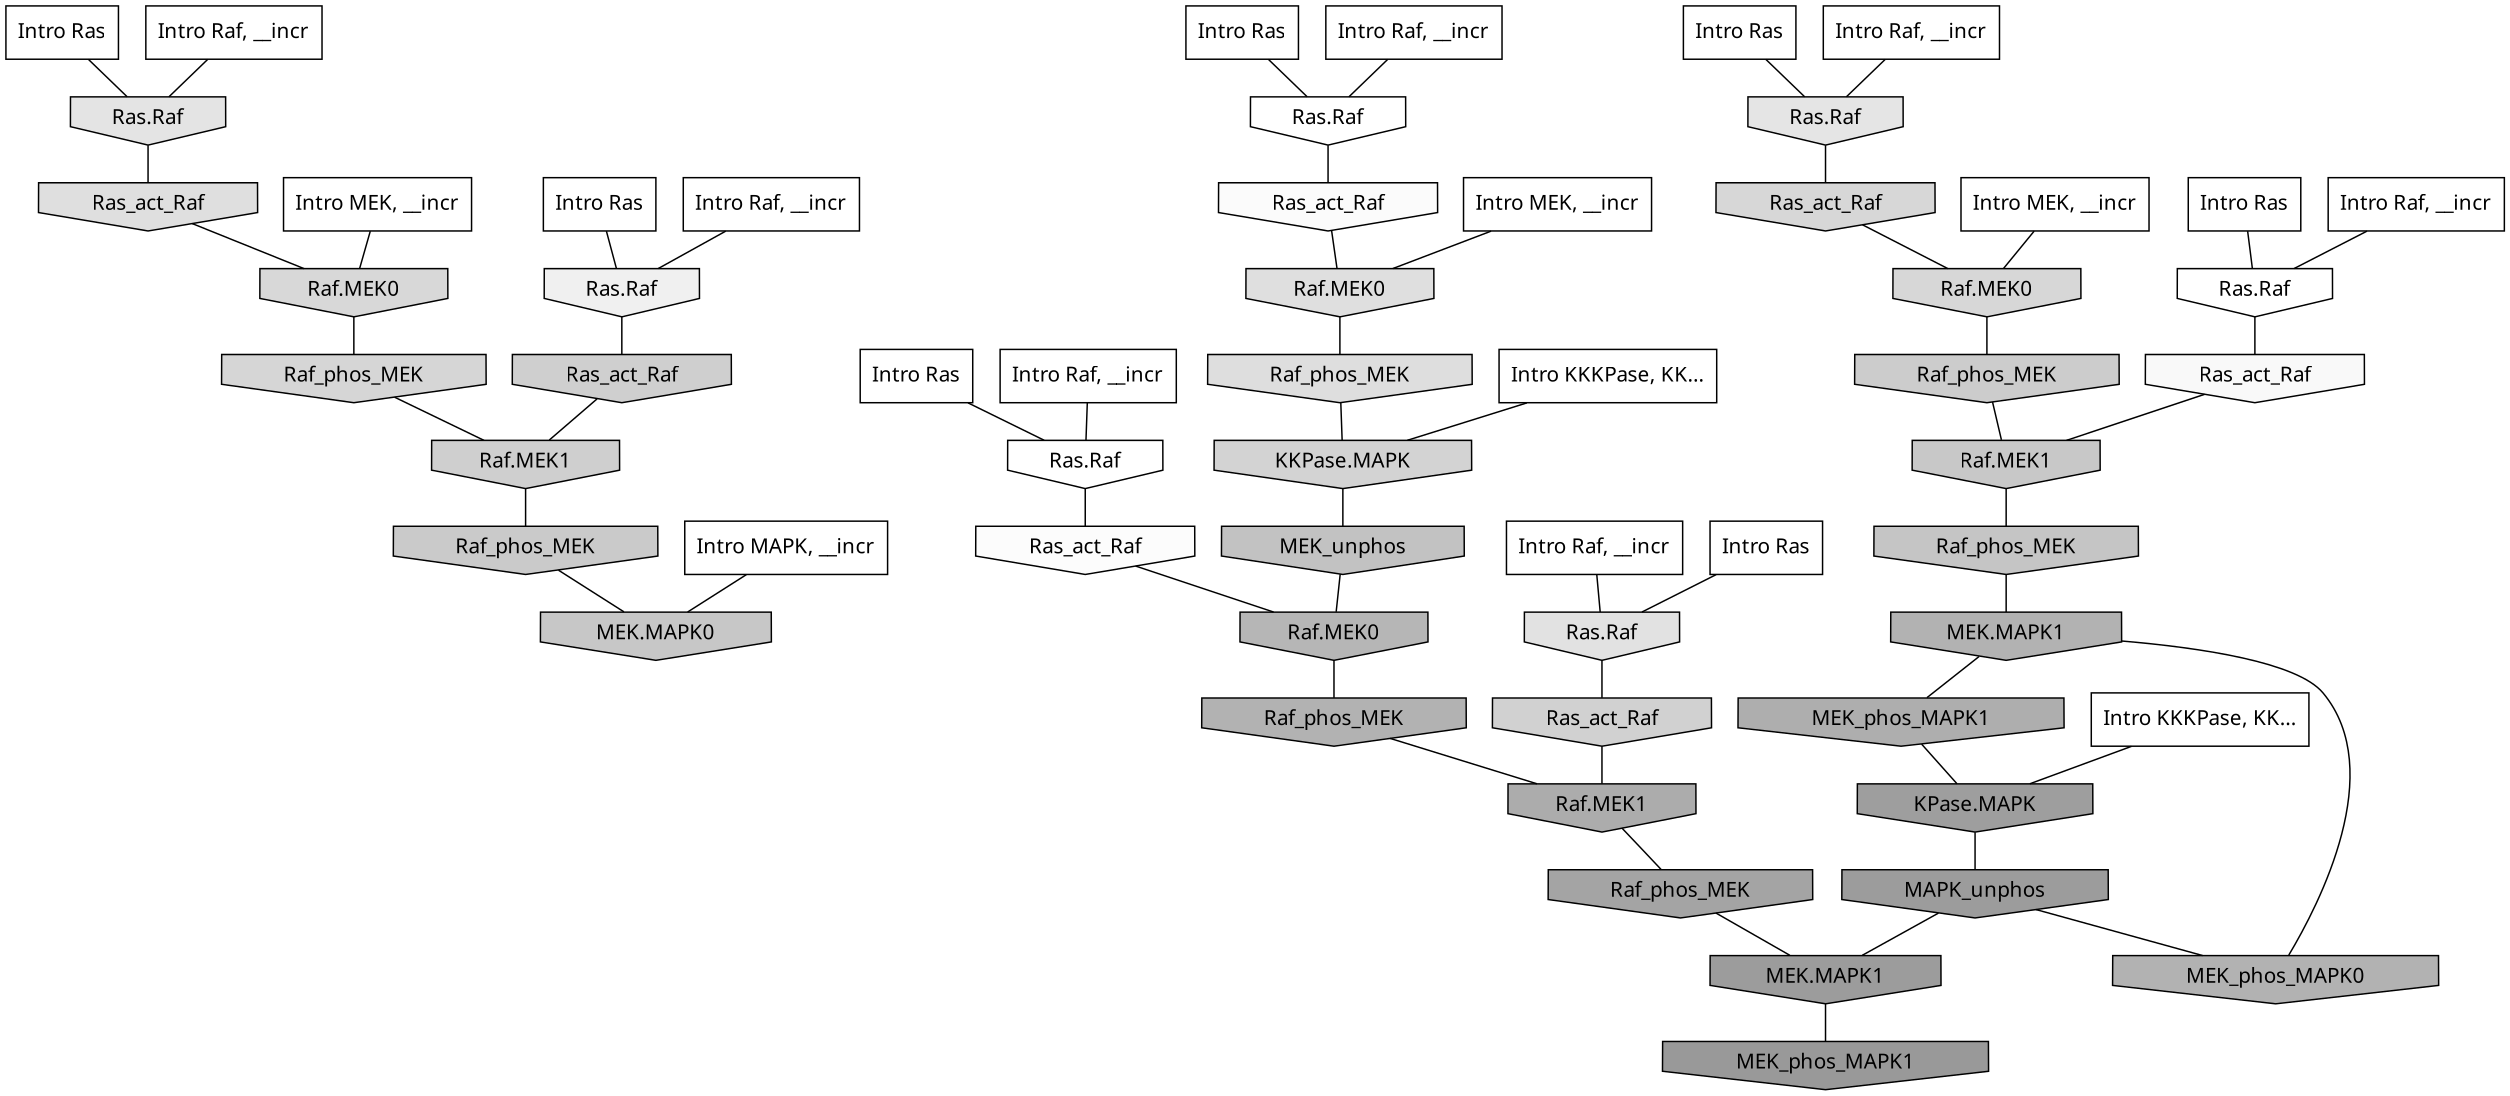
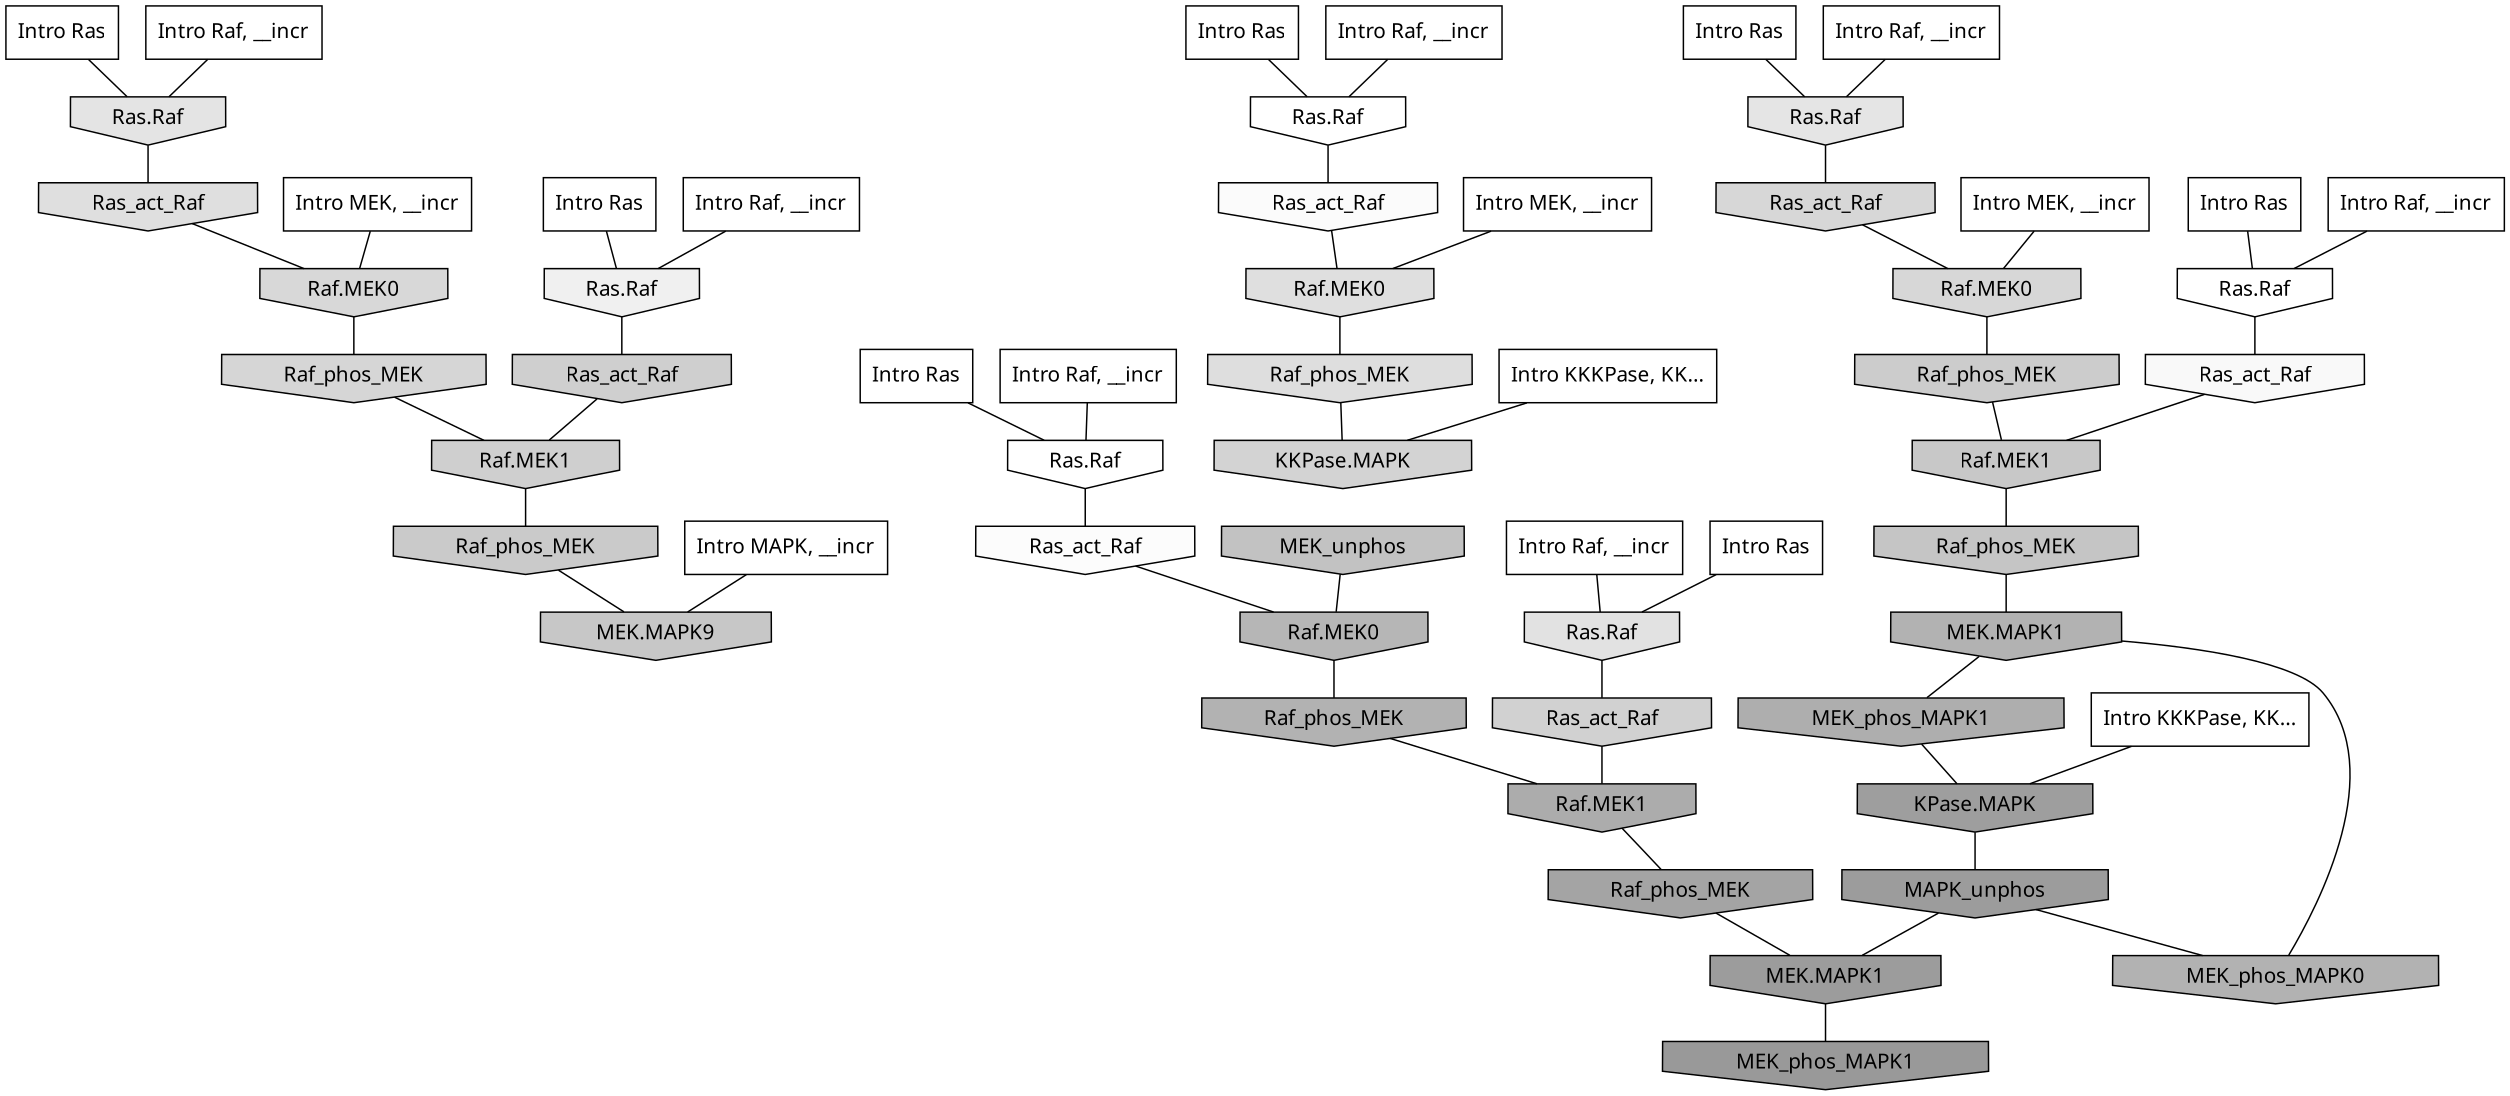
(1343, 507) -> none
(656, 634) -> (656, 634)
